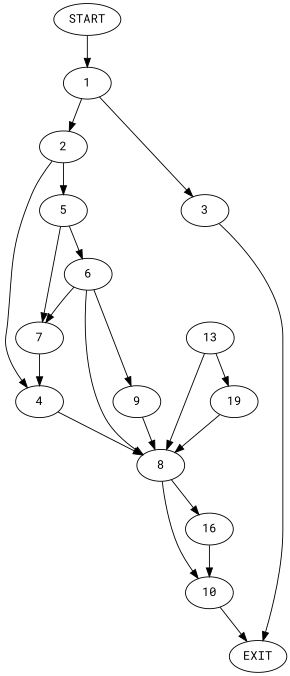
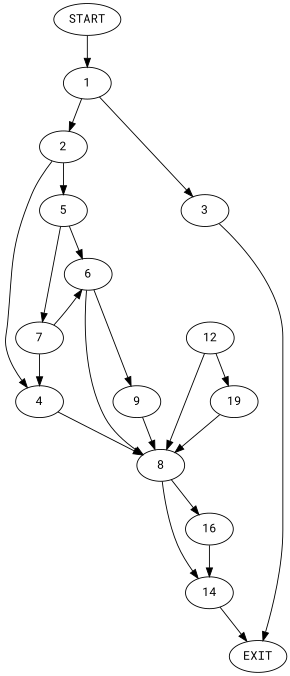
(62, 301) -> (66, 311)
(210, 338) -> (210, 338)
(209, 593) -> (209, 593)
